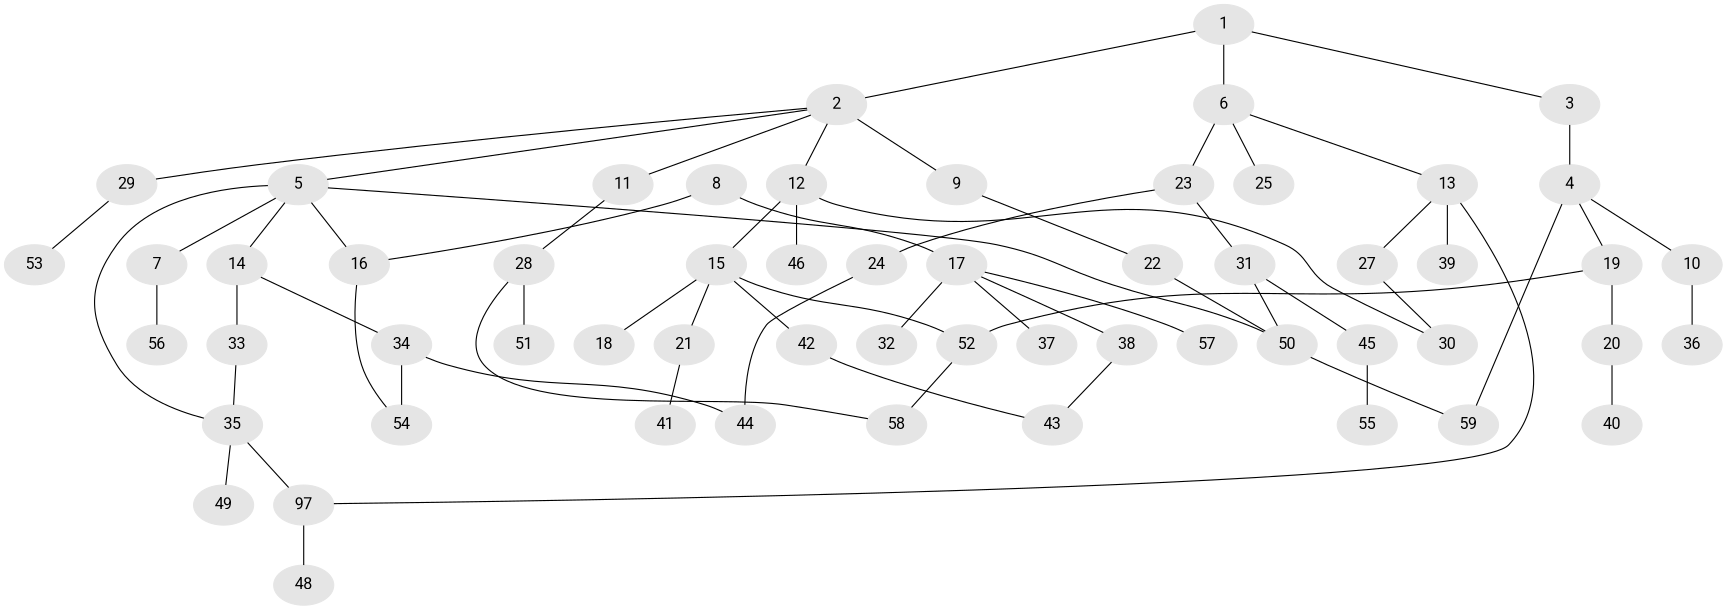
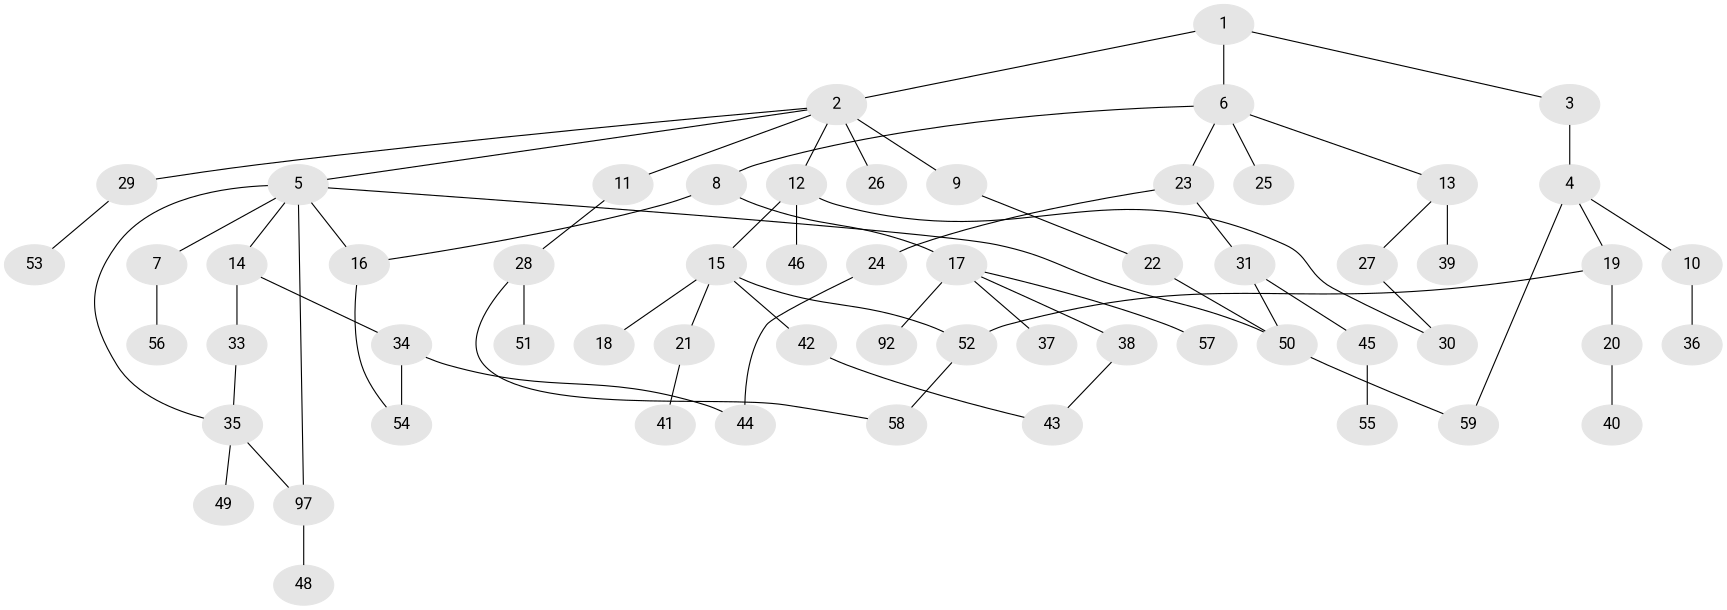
none -> (964, 124)
none -> (877, 185)
(887, 345) -> (887, 345)
(1055, 487) -> (301, 345)
